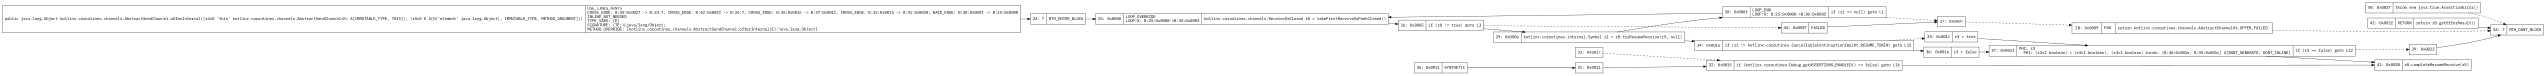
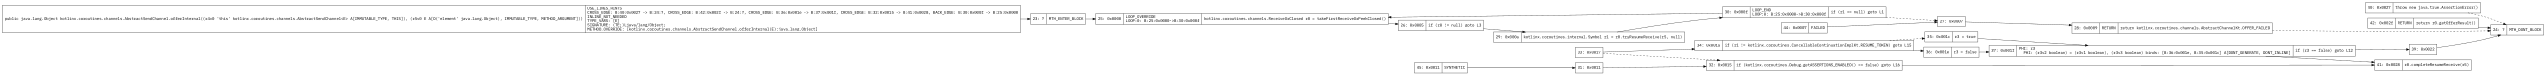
(2017, 23) -> (2017, 23)
(1455, 25) -> (1455, 25)
(1631, 27) -> none
(2108, 28) -> (2109, 28)
(1688, 41) -> (1647, 51)
(2381, 50) -> (2381, 50)
